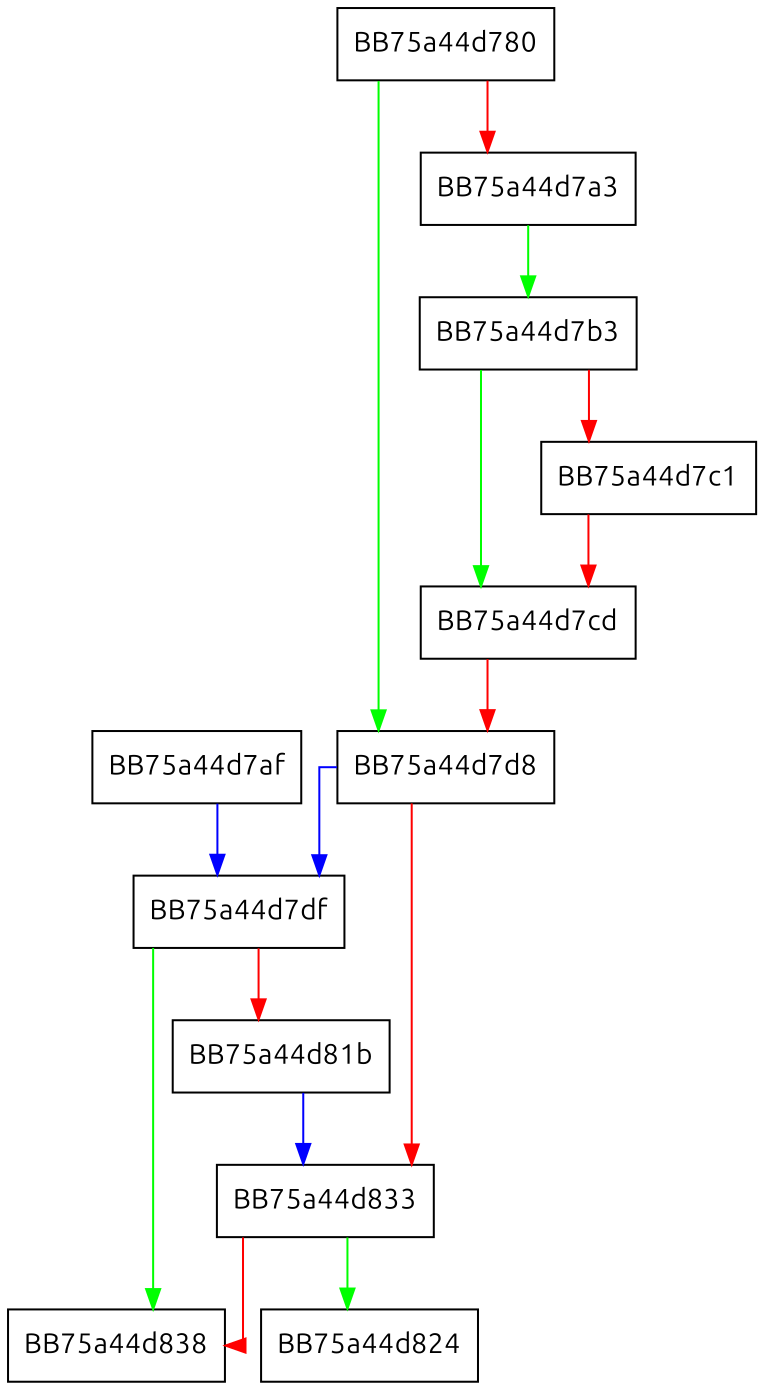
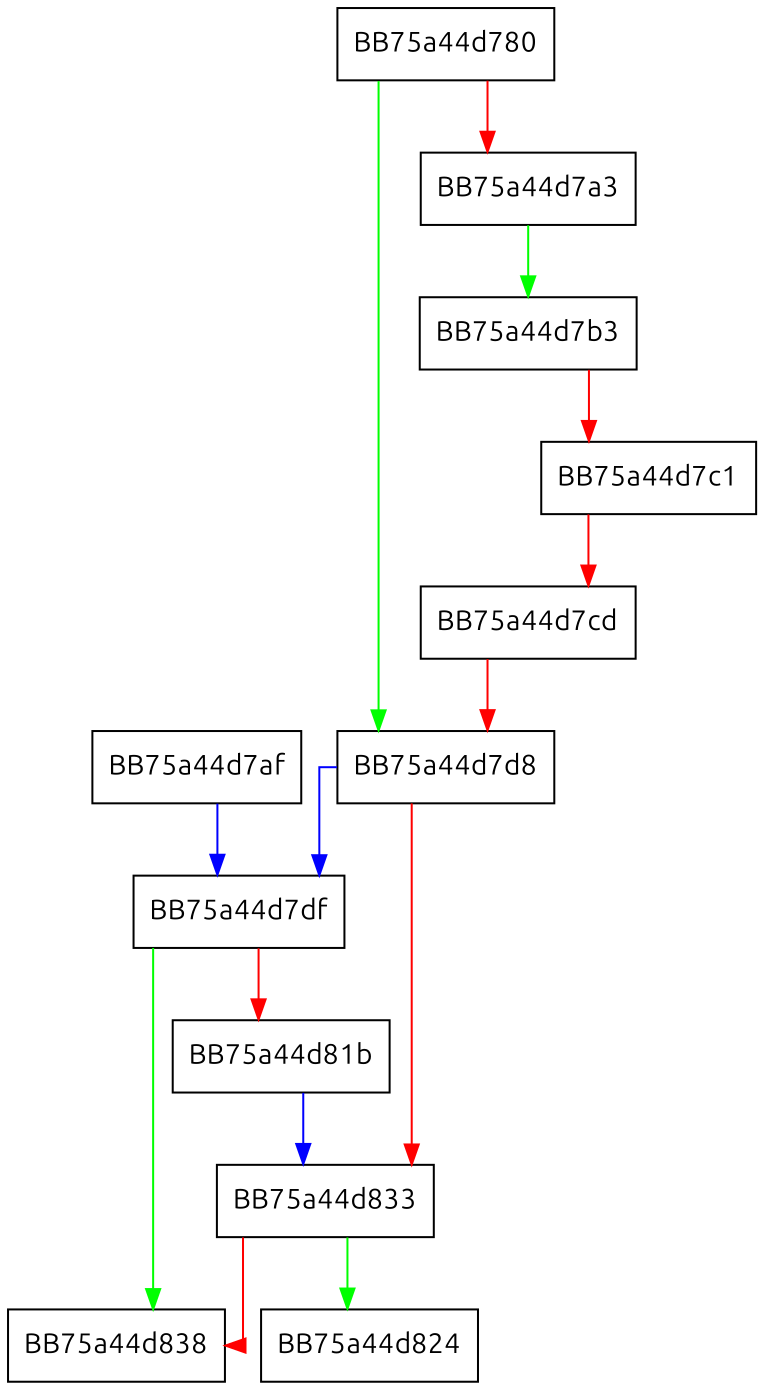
(481, 468) -> none
